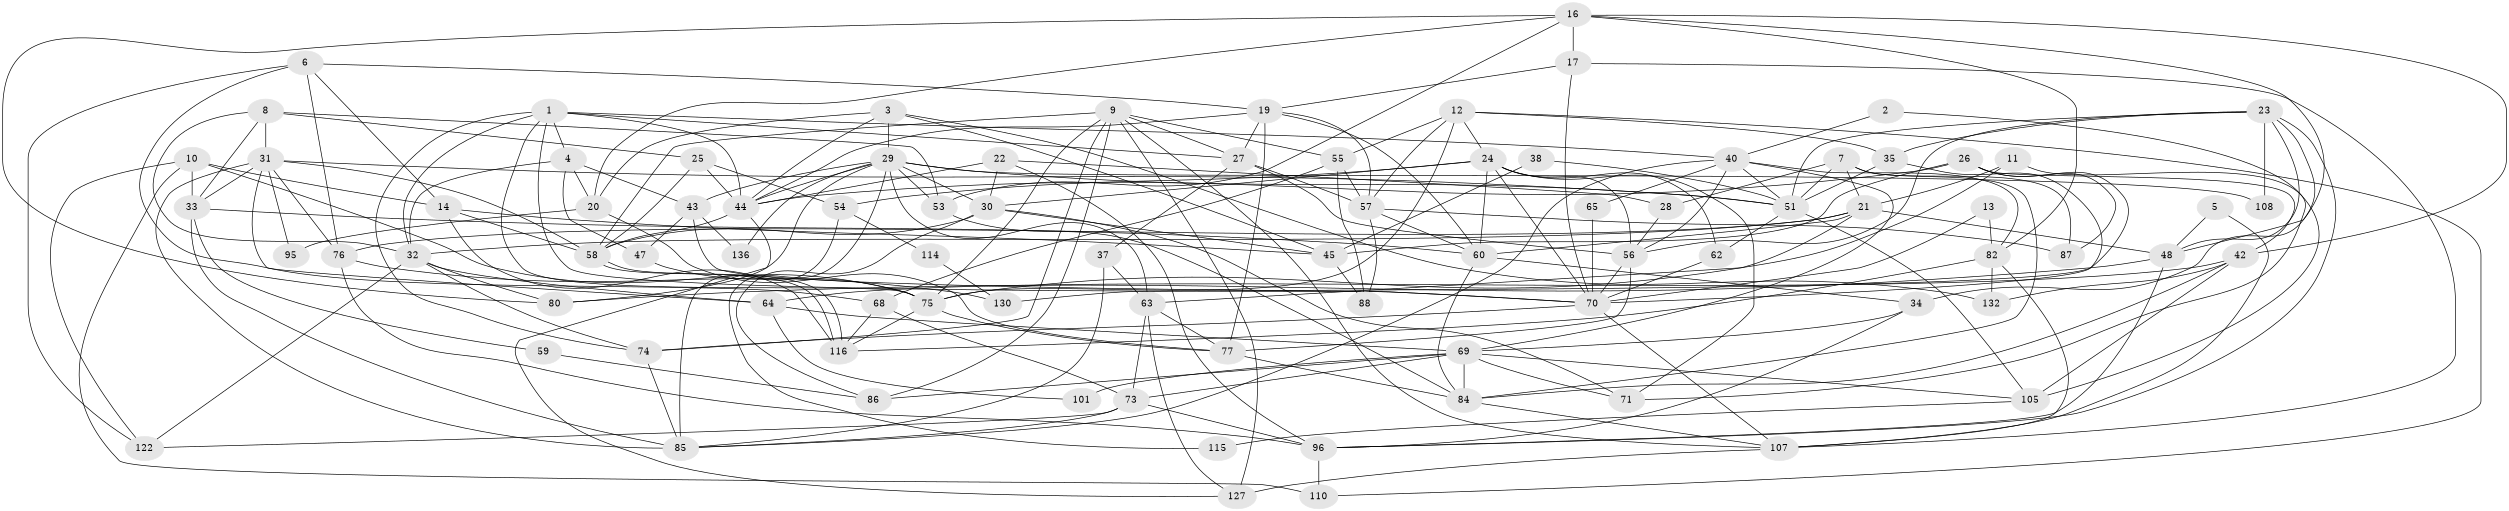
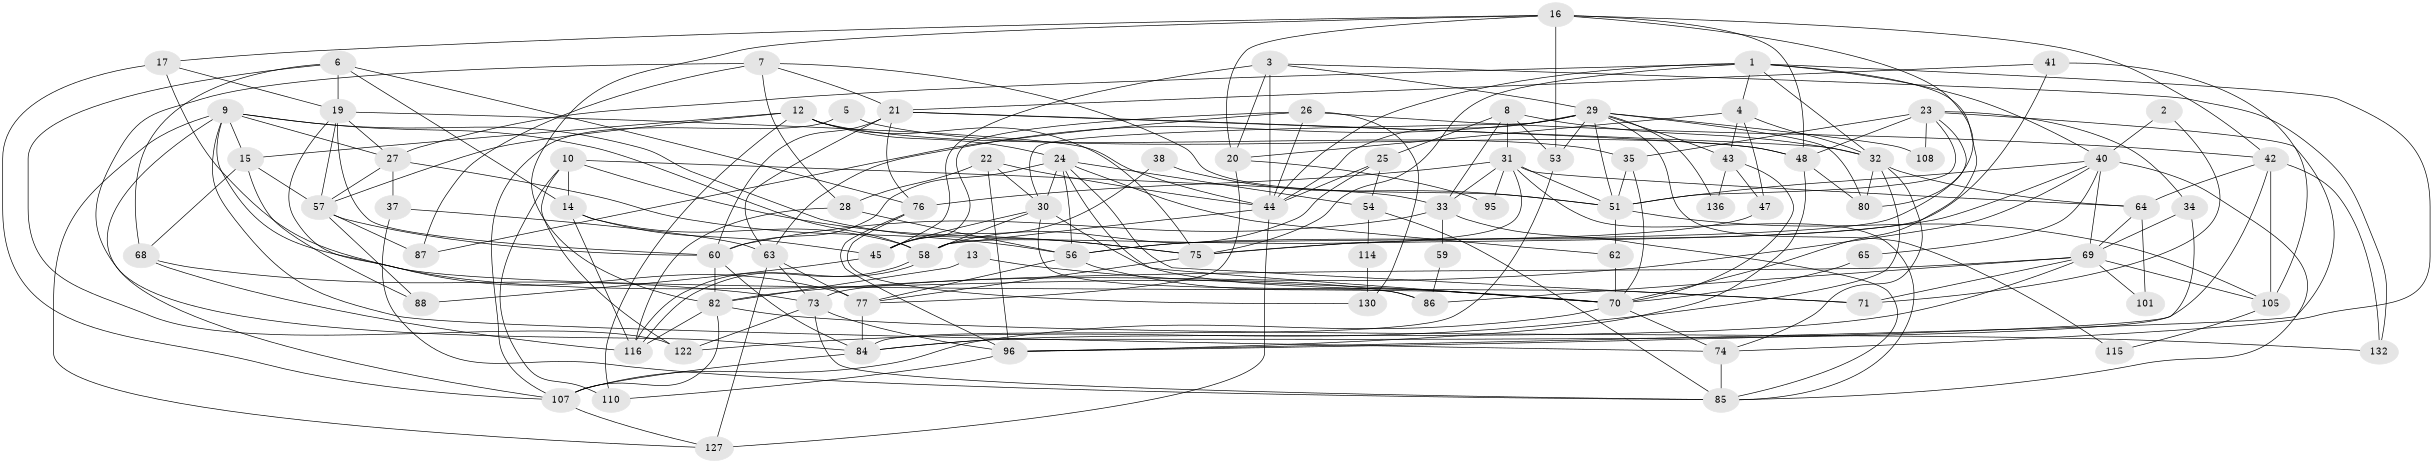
(1338, 159) -> (246, 159)
(2013, 159) -> (2051, 63)
(1688, 279) -> (715, 280)
(884, 328) -> (693, 243)
